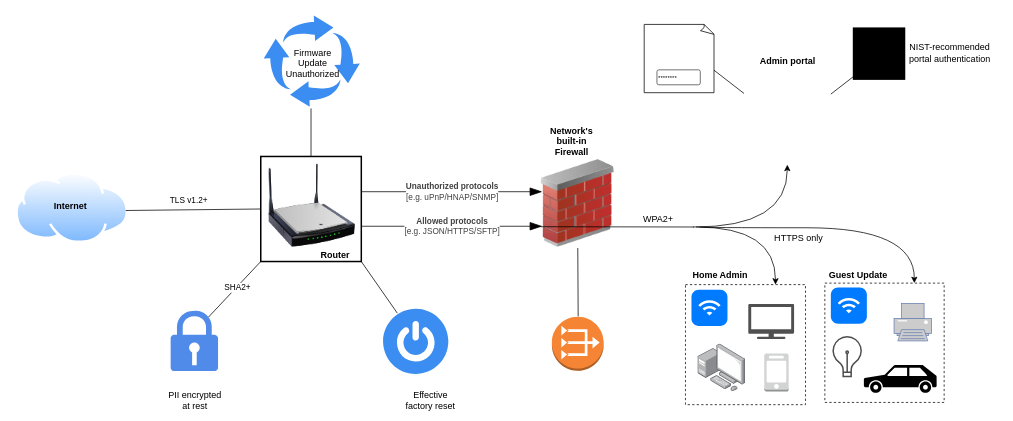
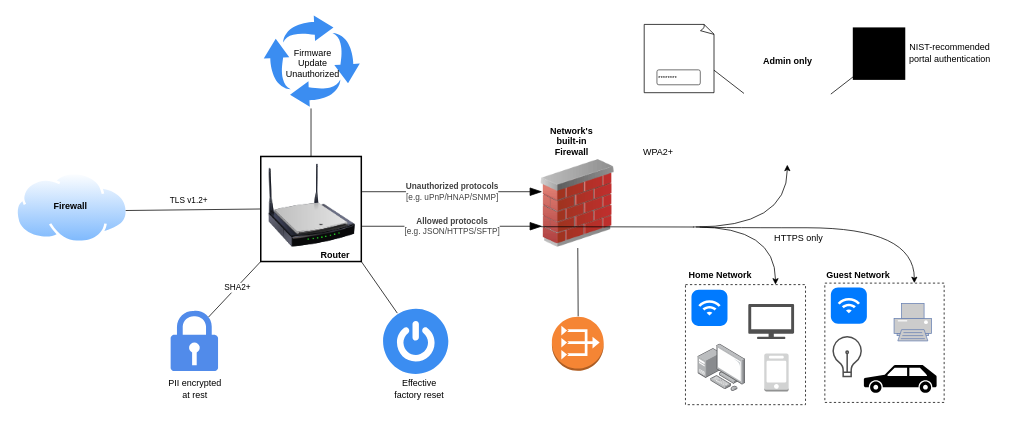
(788, 61) -> (788, 61)
(71, 206) -> (71, 206)
(658, 219) -> (658, 152)
(720, 276) -> (720, 276)
(858, 276) -> (858, 276)
(194, 400) -> (194, 389)
(430, 400) -> (419, 389)
